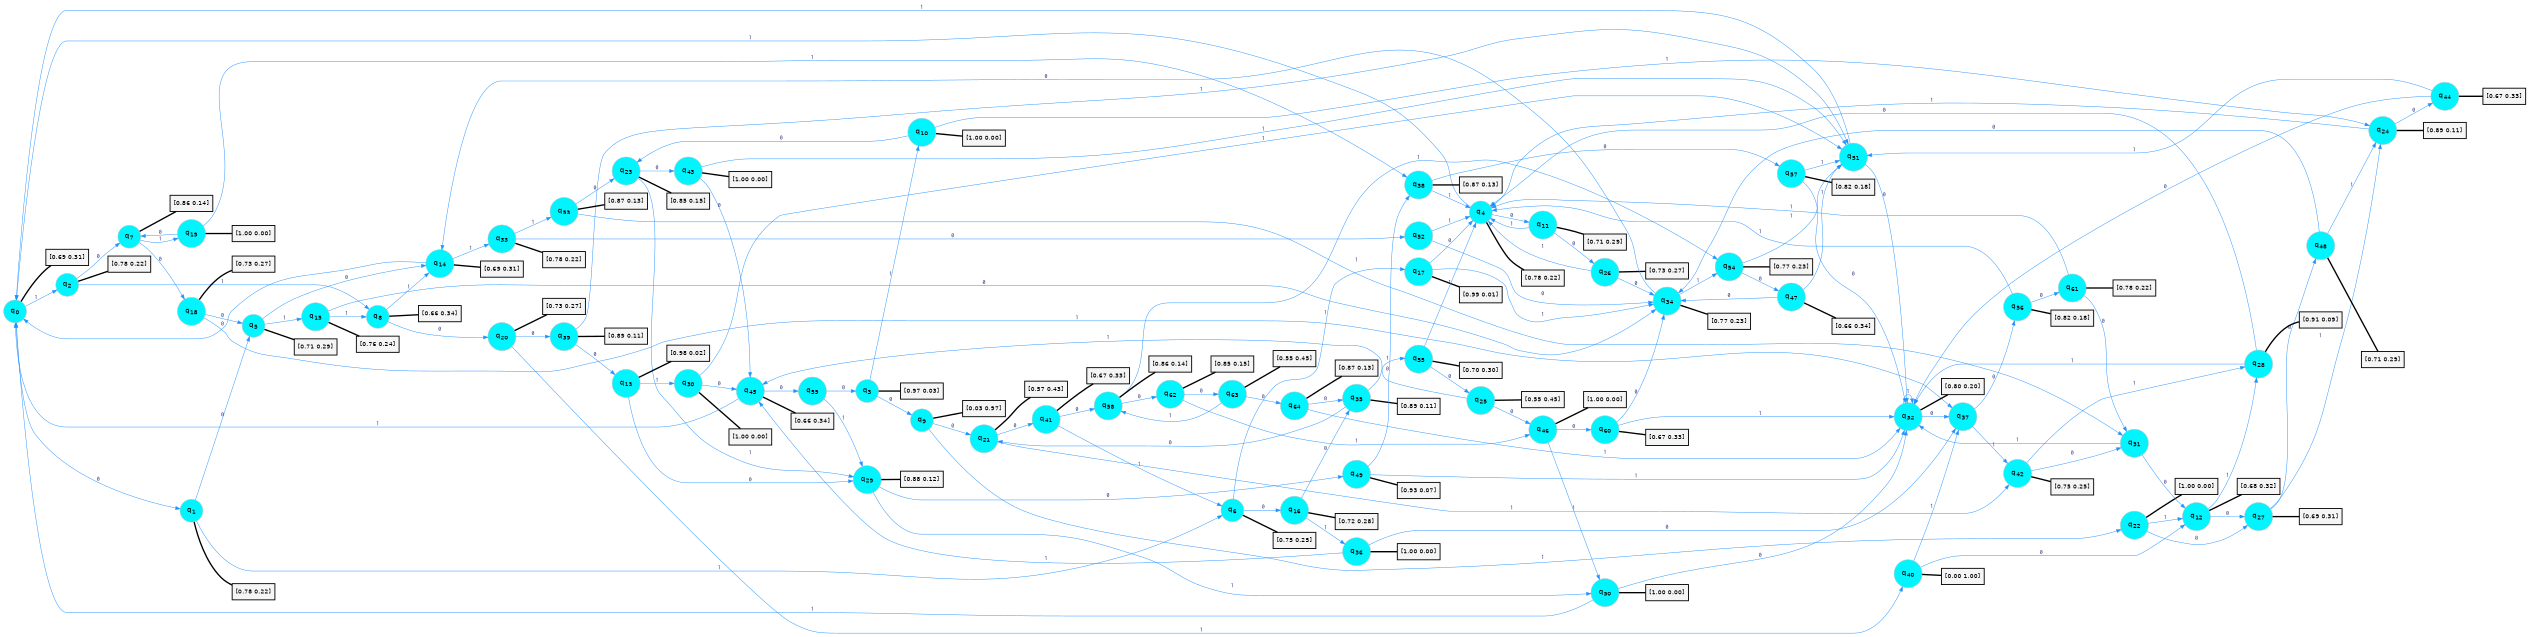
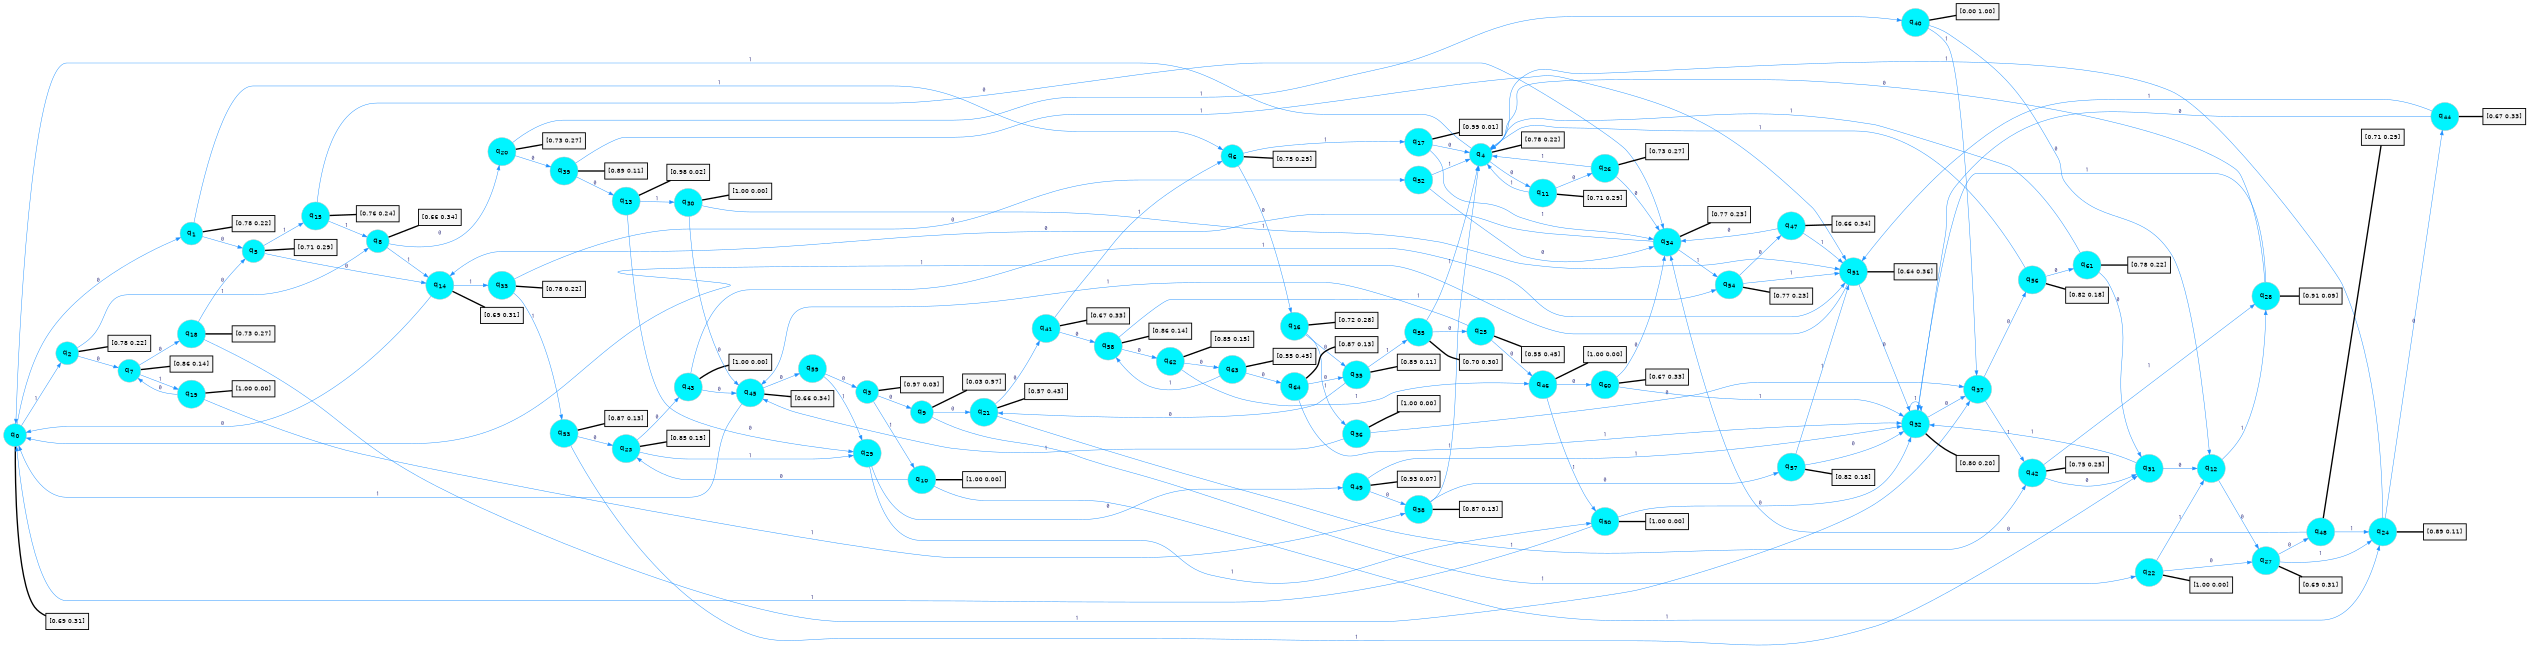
none -> (1915, 272)
(922, 479) -> none
(2259, 486) -> none
